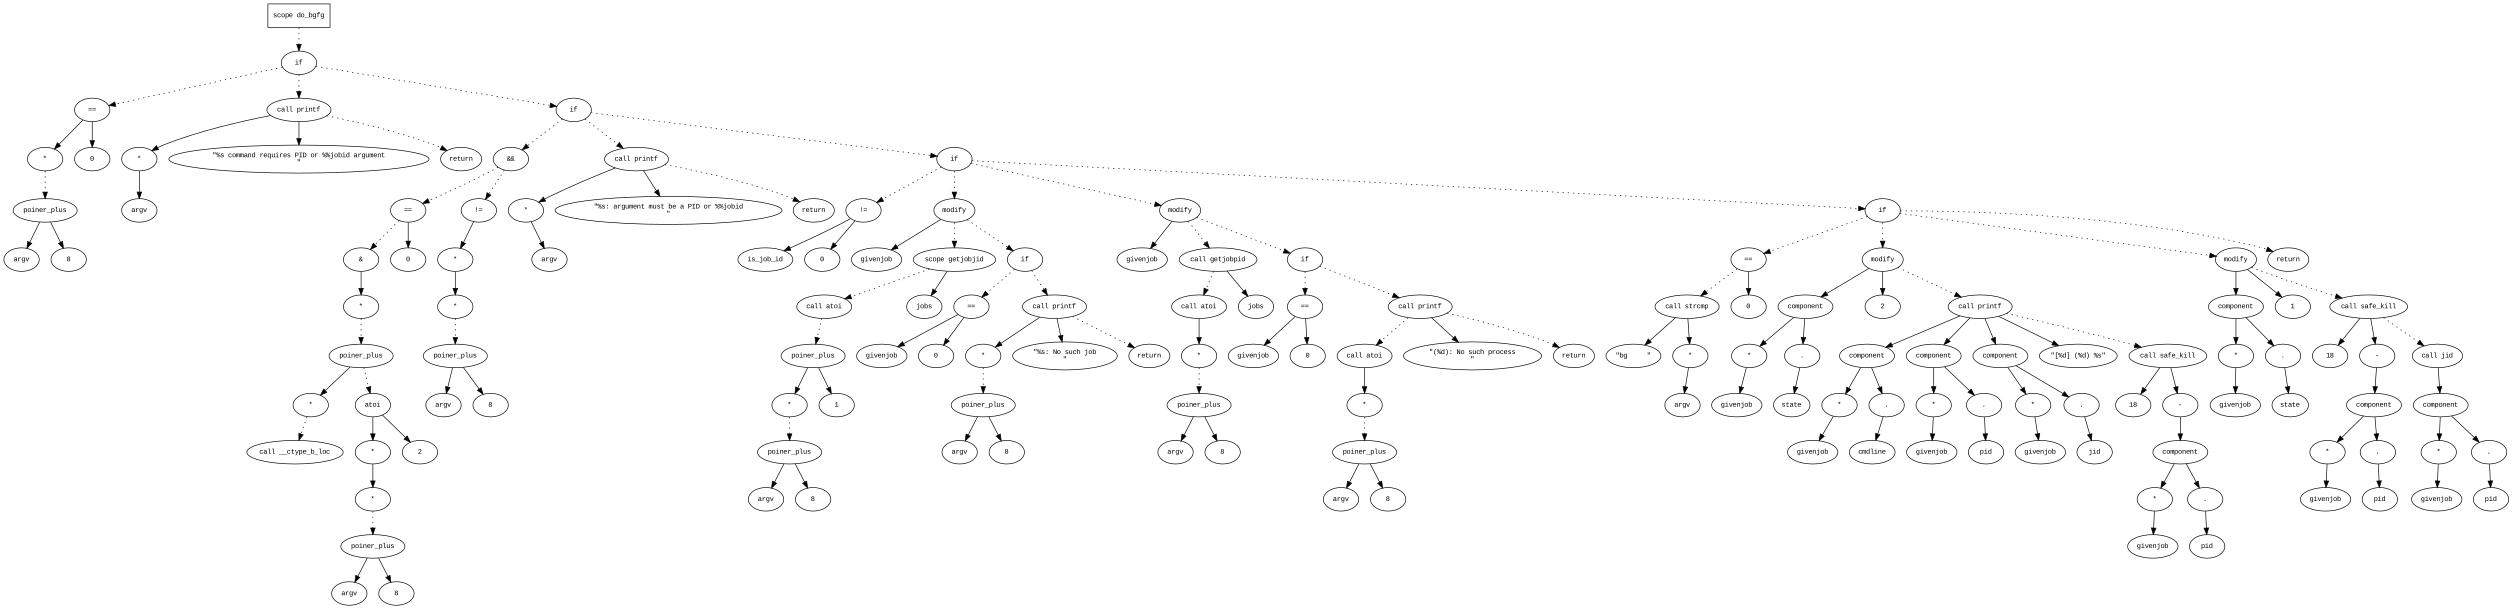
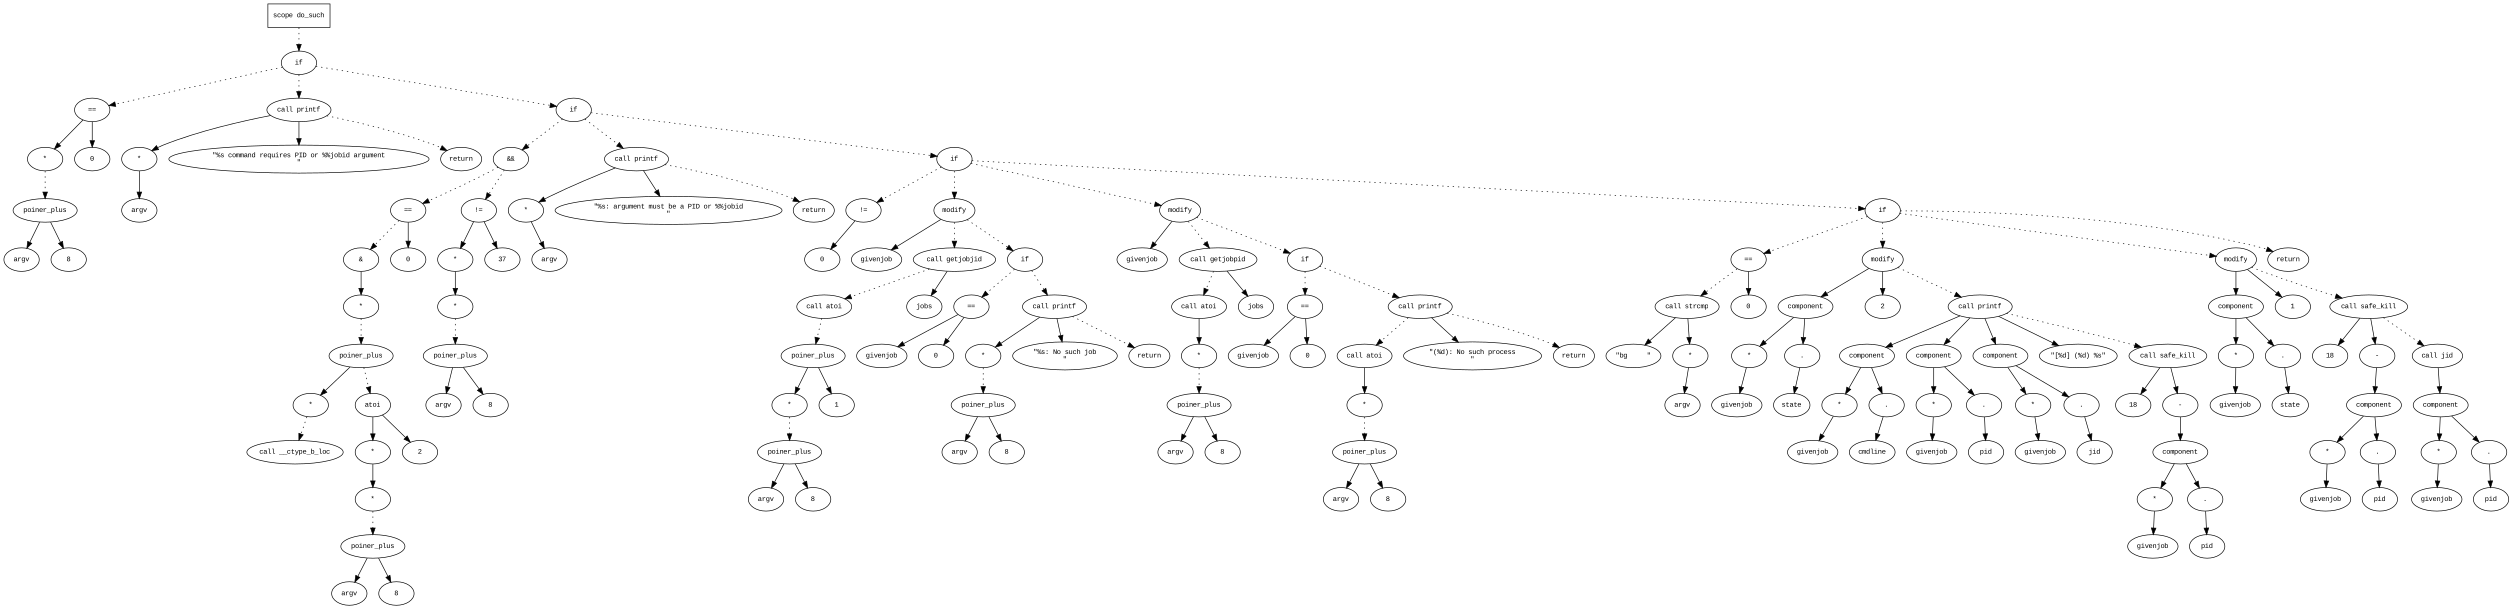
(299, 16) -> (299, 16)
none -> (502, 260)
(765, 260) -> none
(954, 260) -> (954, 260)
